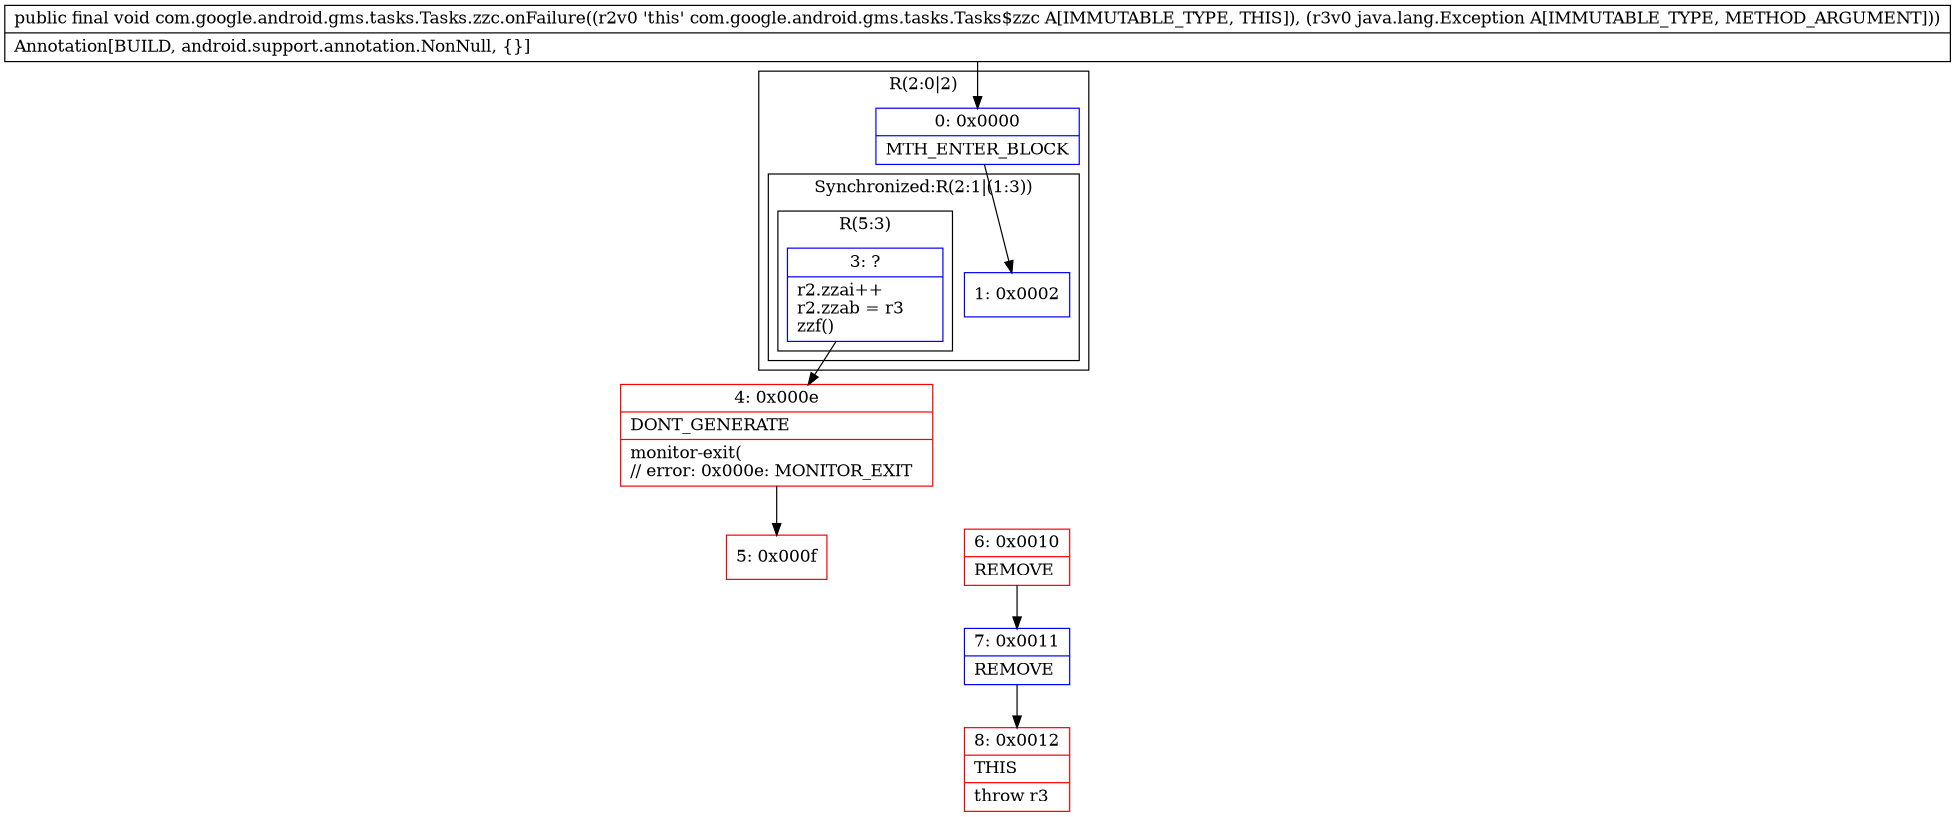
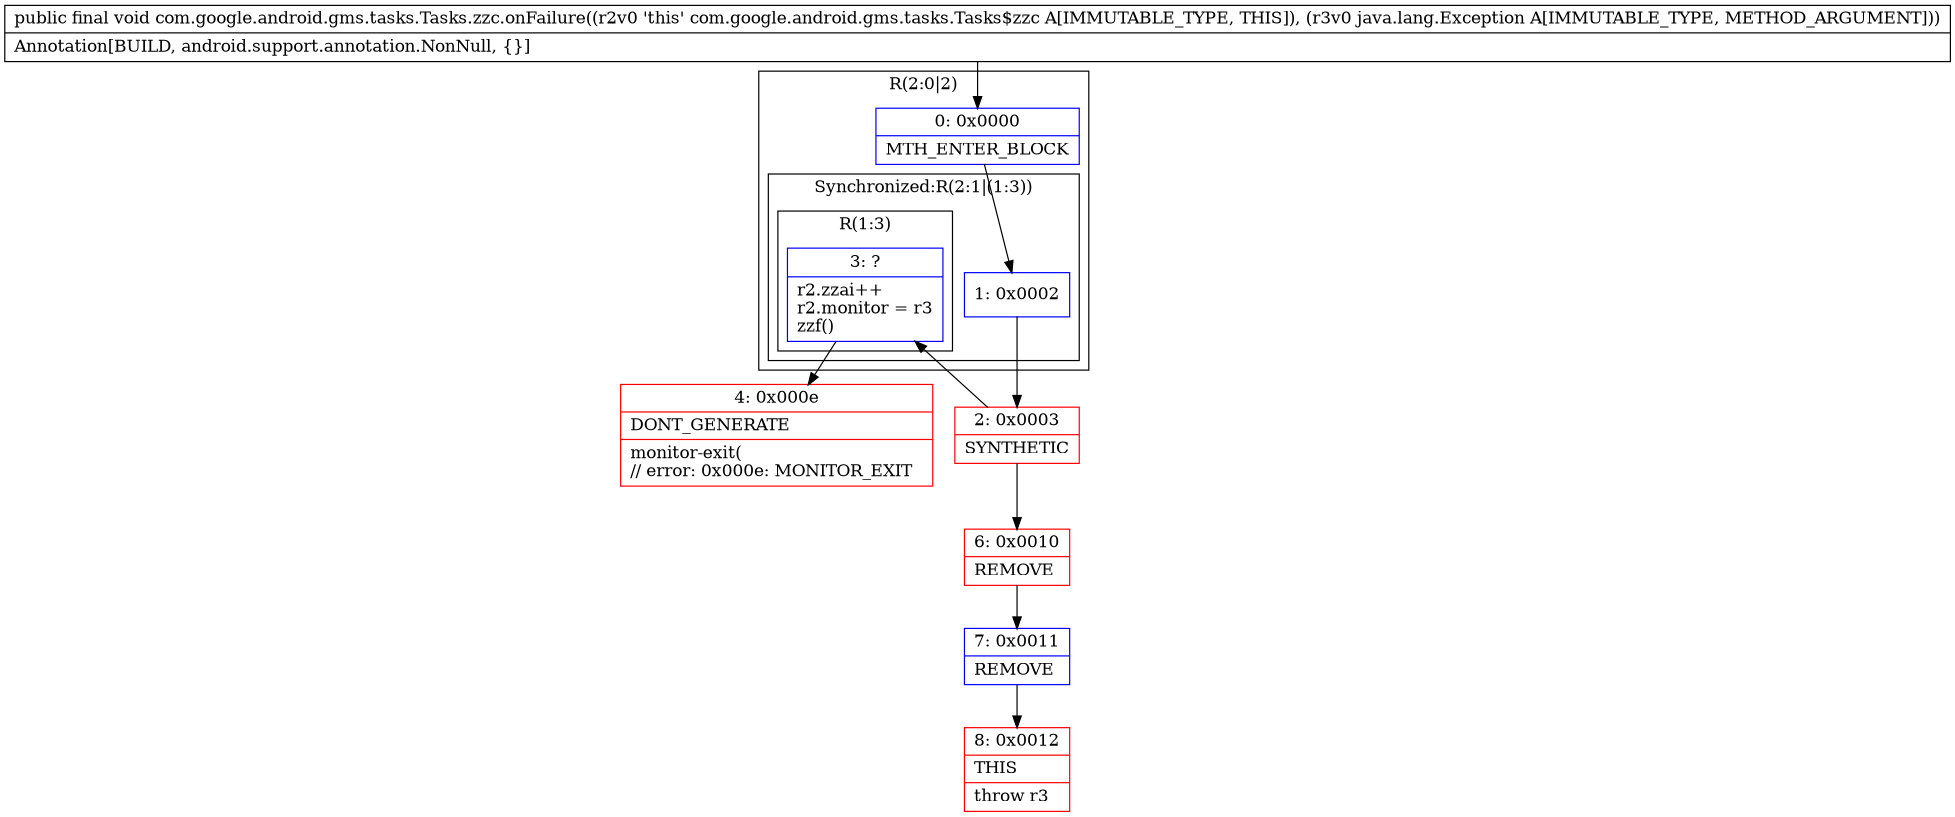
(865, 225) -> (865, 225)
(851, 309) -> (865, 309)
none -> (1017, 435)
(777, 557) -> none
